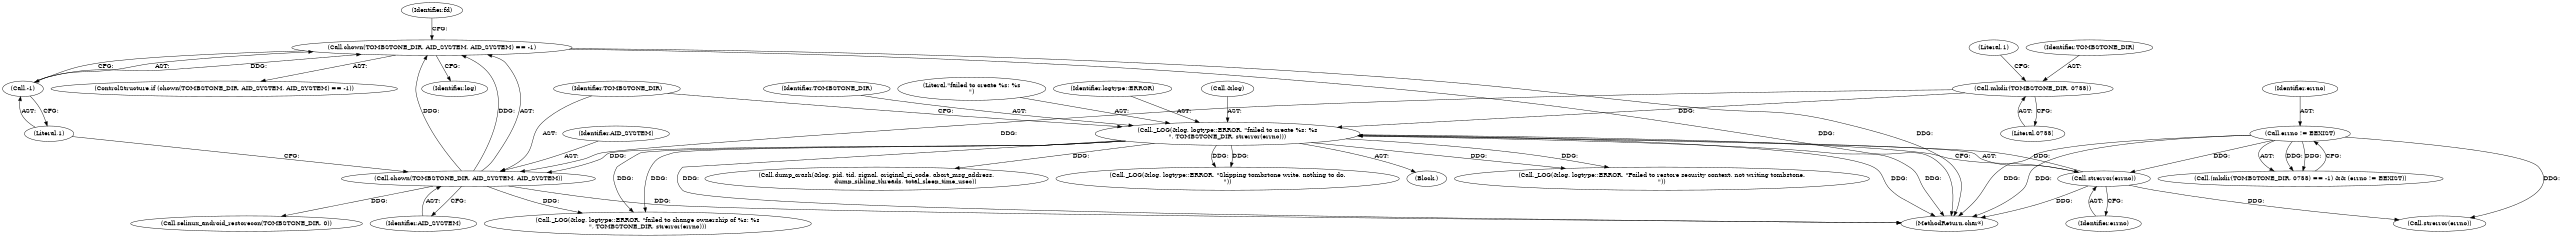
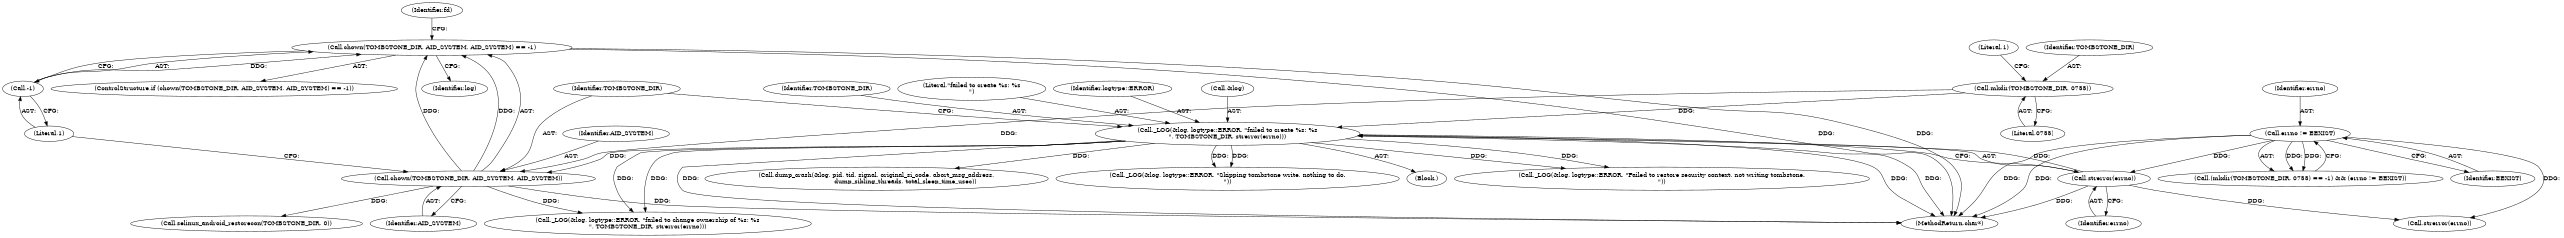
none -> (2493, 179)
